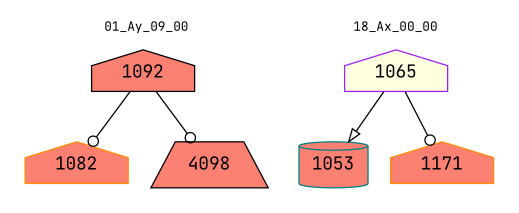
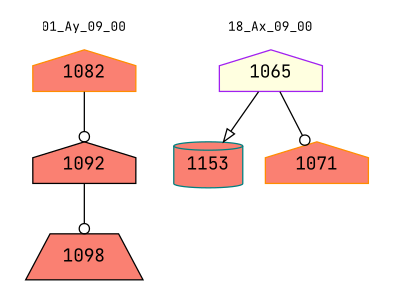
(396, 27) -> (271, 27)
(113, 114) -> (84, 112)
(210, 165) -> (84, 257)
(334, 165) -> (208, 165)
(442, 165) -> (317, 165)
